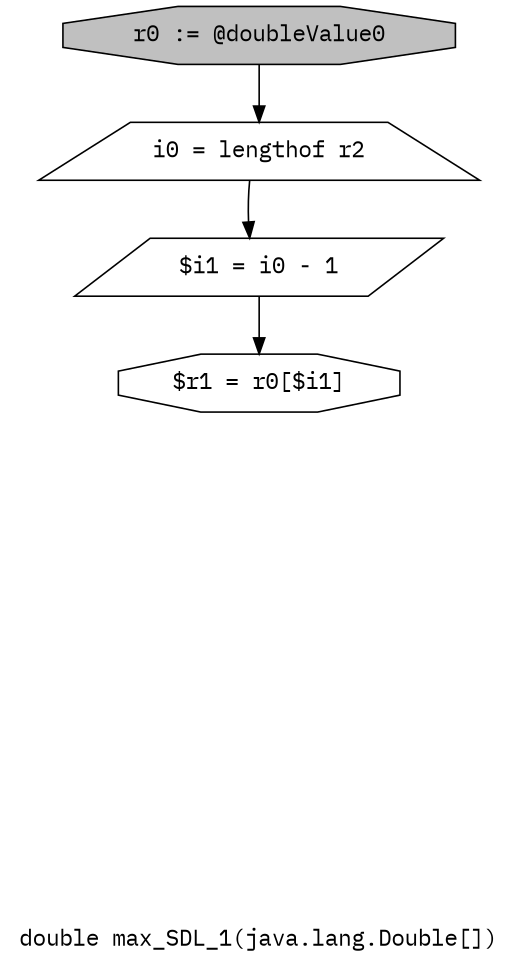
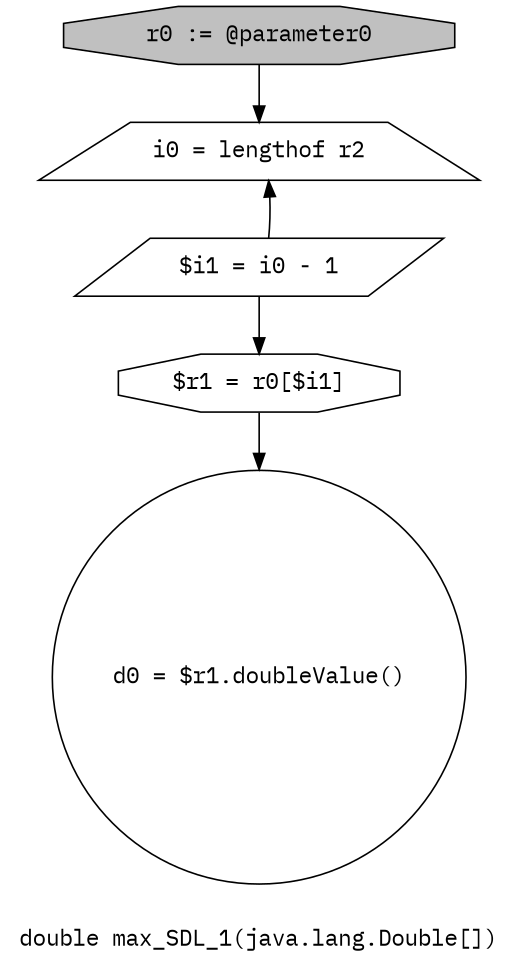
(259, 35) -> (259, 35)
(248, 201) -> (270, 218)
none -> (259, 677)
